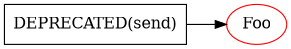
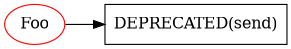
(201, 24) -> (79, 24)
